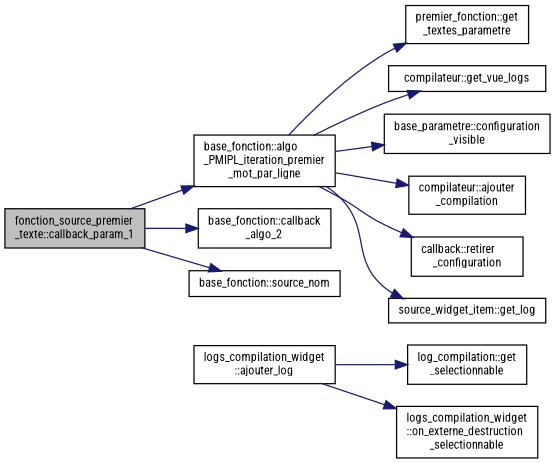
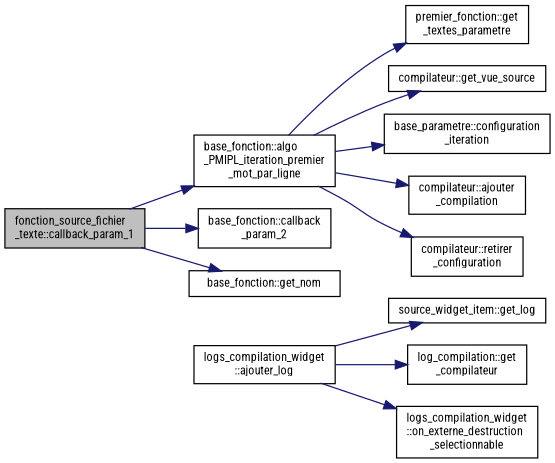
(467, 79) -> (467, 79)
(467, 134) -> (467, 134)
(75, 228) -> (75, 228)
(265, 228) -> (265, 228)
(360, 239) -> (372, 336)
(467, 257) -> (467, 257)
(265, 284) -> (265, 284)
(467, 365) -> (467, 365)
